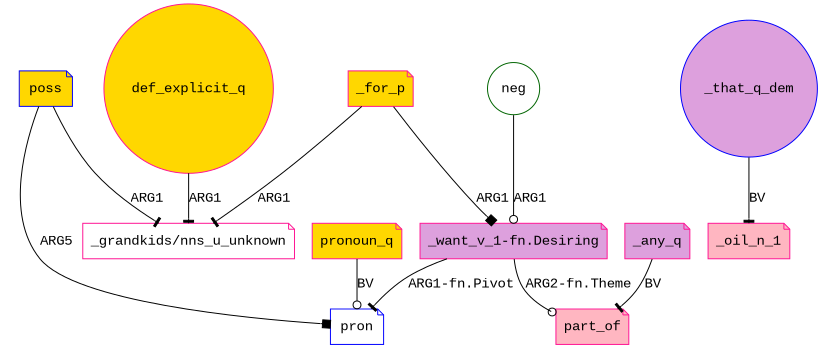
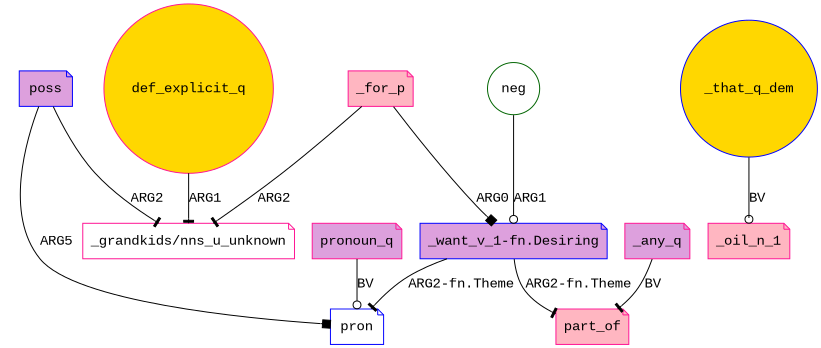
(46, 89) -> (46, 89)
(381, 89) -> (381, 89)
(749, 89) -> (749, 89)
(749, 188) -> (749, 188)
(147, 198) -> (147, 198)
(274, 198) -> (274, 198)
(493, 198) -> (493, 198)
(357, 241) -> (357, 241)
(514, 241) -> (514, 241)
(461, 284) -> (461, 284)
(525, 291) -> (525, 291)
